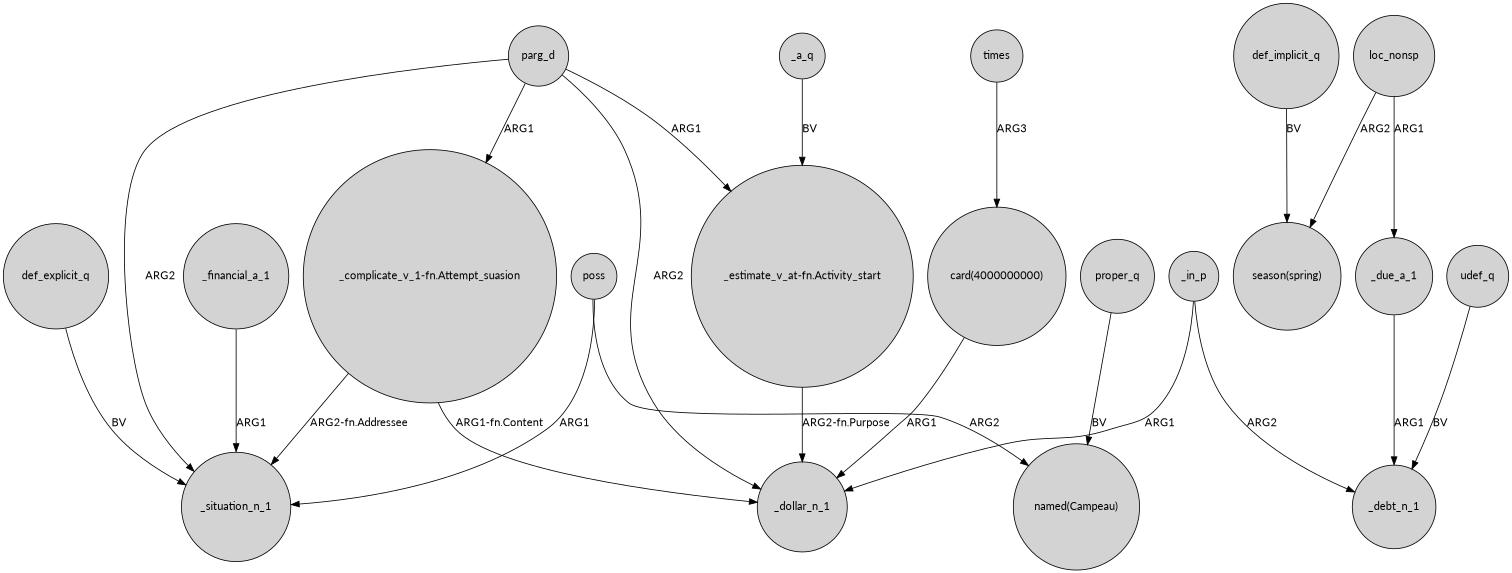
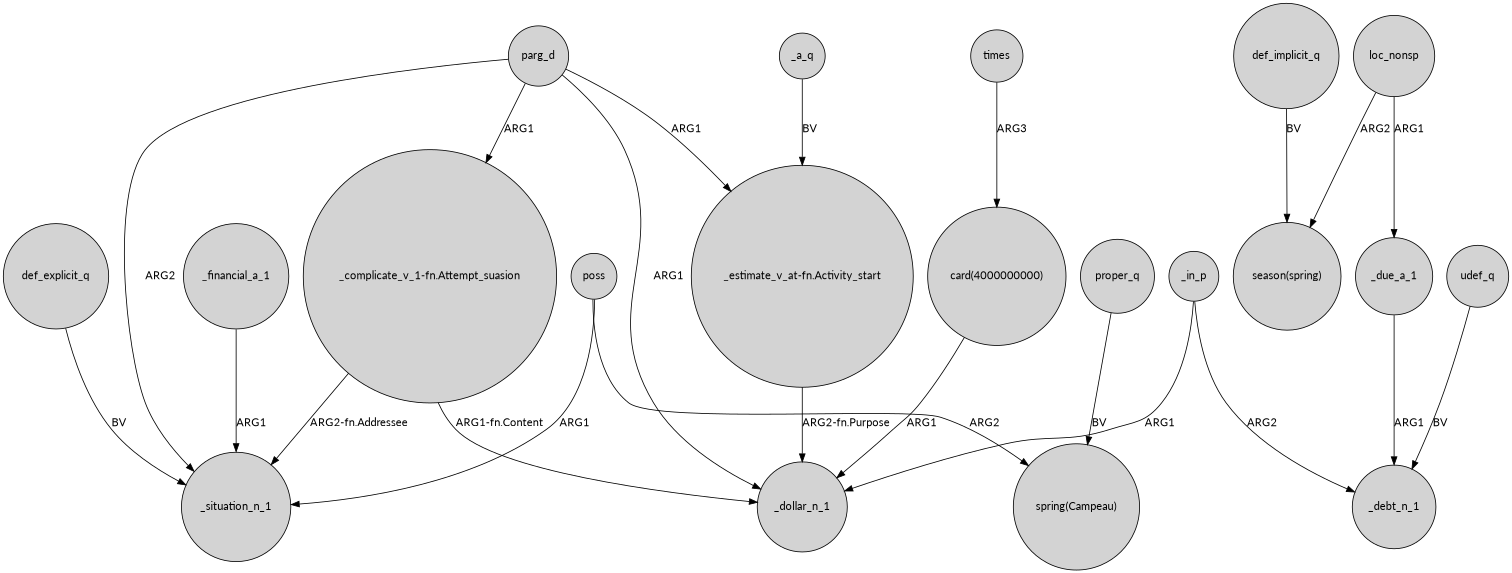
(669, 276) -> (669, 276)
(1076, 507) -> (1076, 507)
